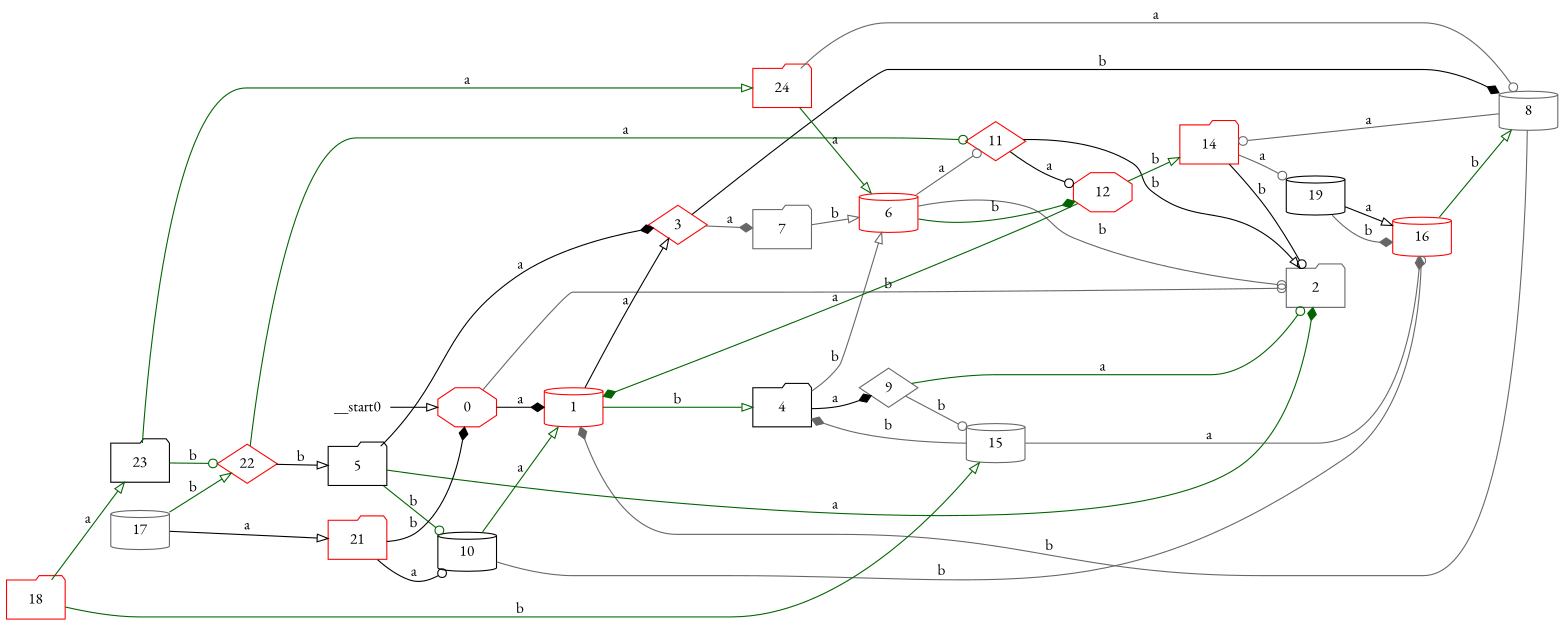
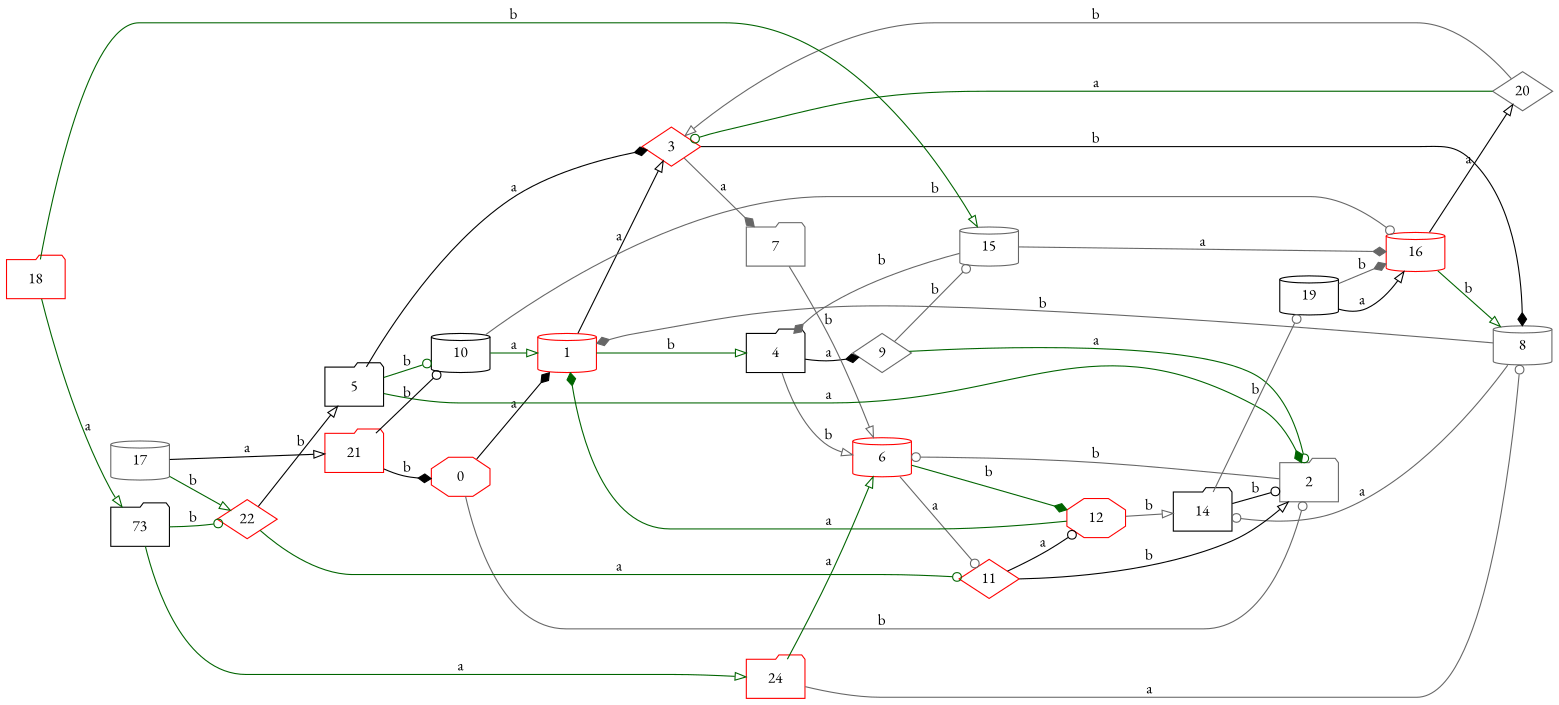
none -> (1523, 91)
(1209, 144) -> (1203, 512)
(1262, 156) -> (1256, 389)
(1149, 172) -> (1144, 515)
(1094, 245) -> (1101, 463)
(357, 407) -> none
(140, 463) -> (140, 527)
(414, 572) -> (407, 393)
